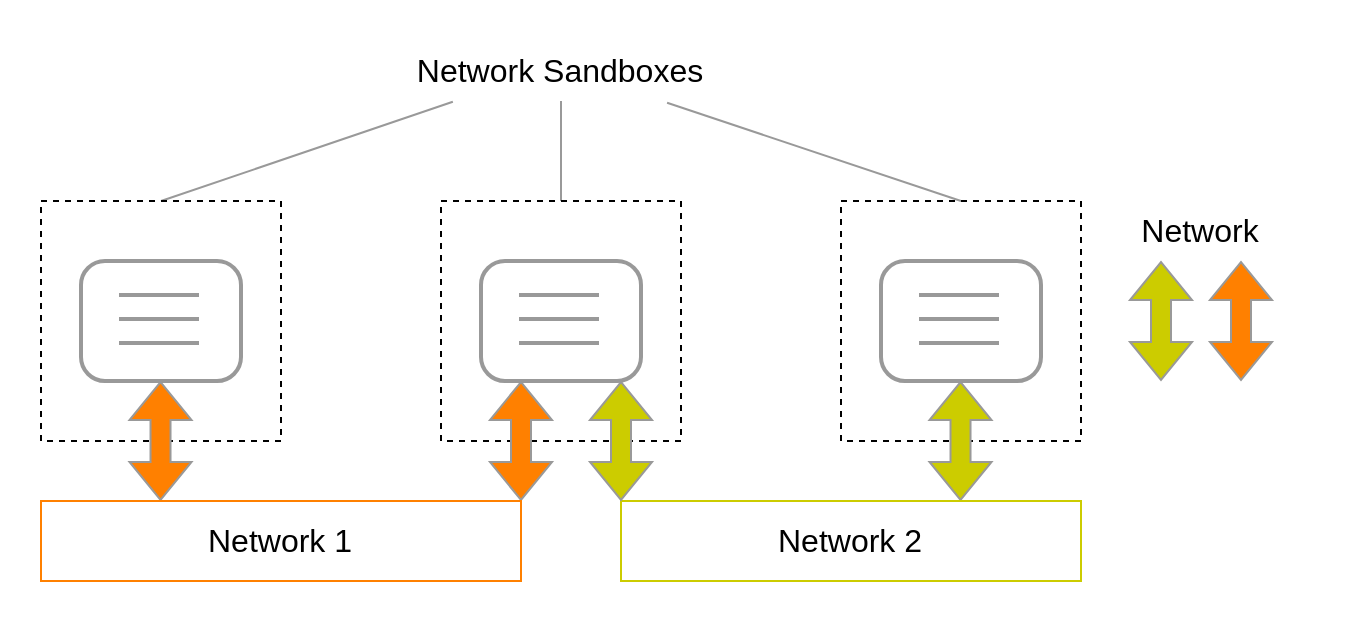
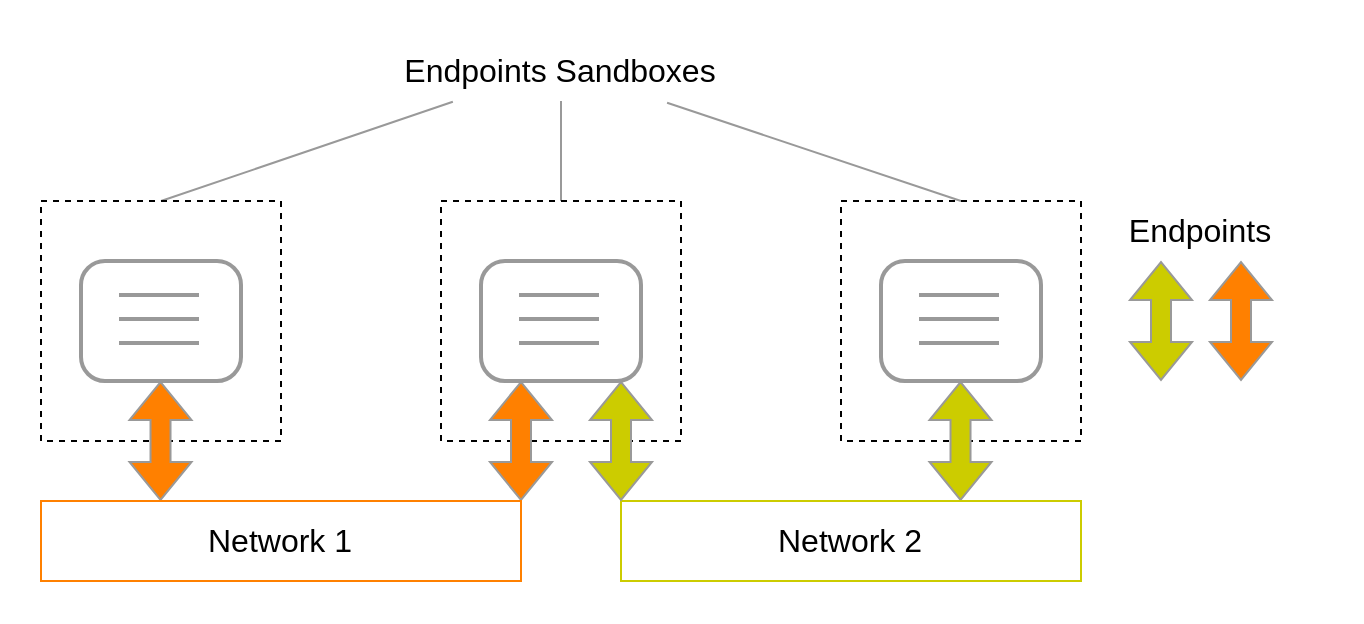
(561, 71) -> (561, 71)
(1201, 231) -> (1201, 231)
